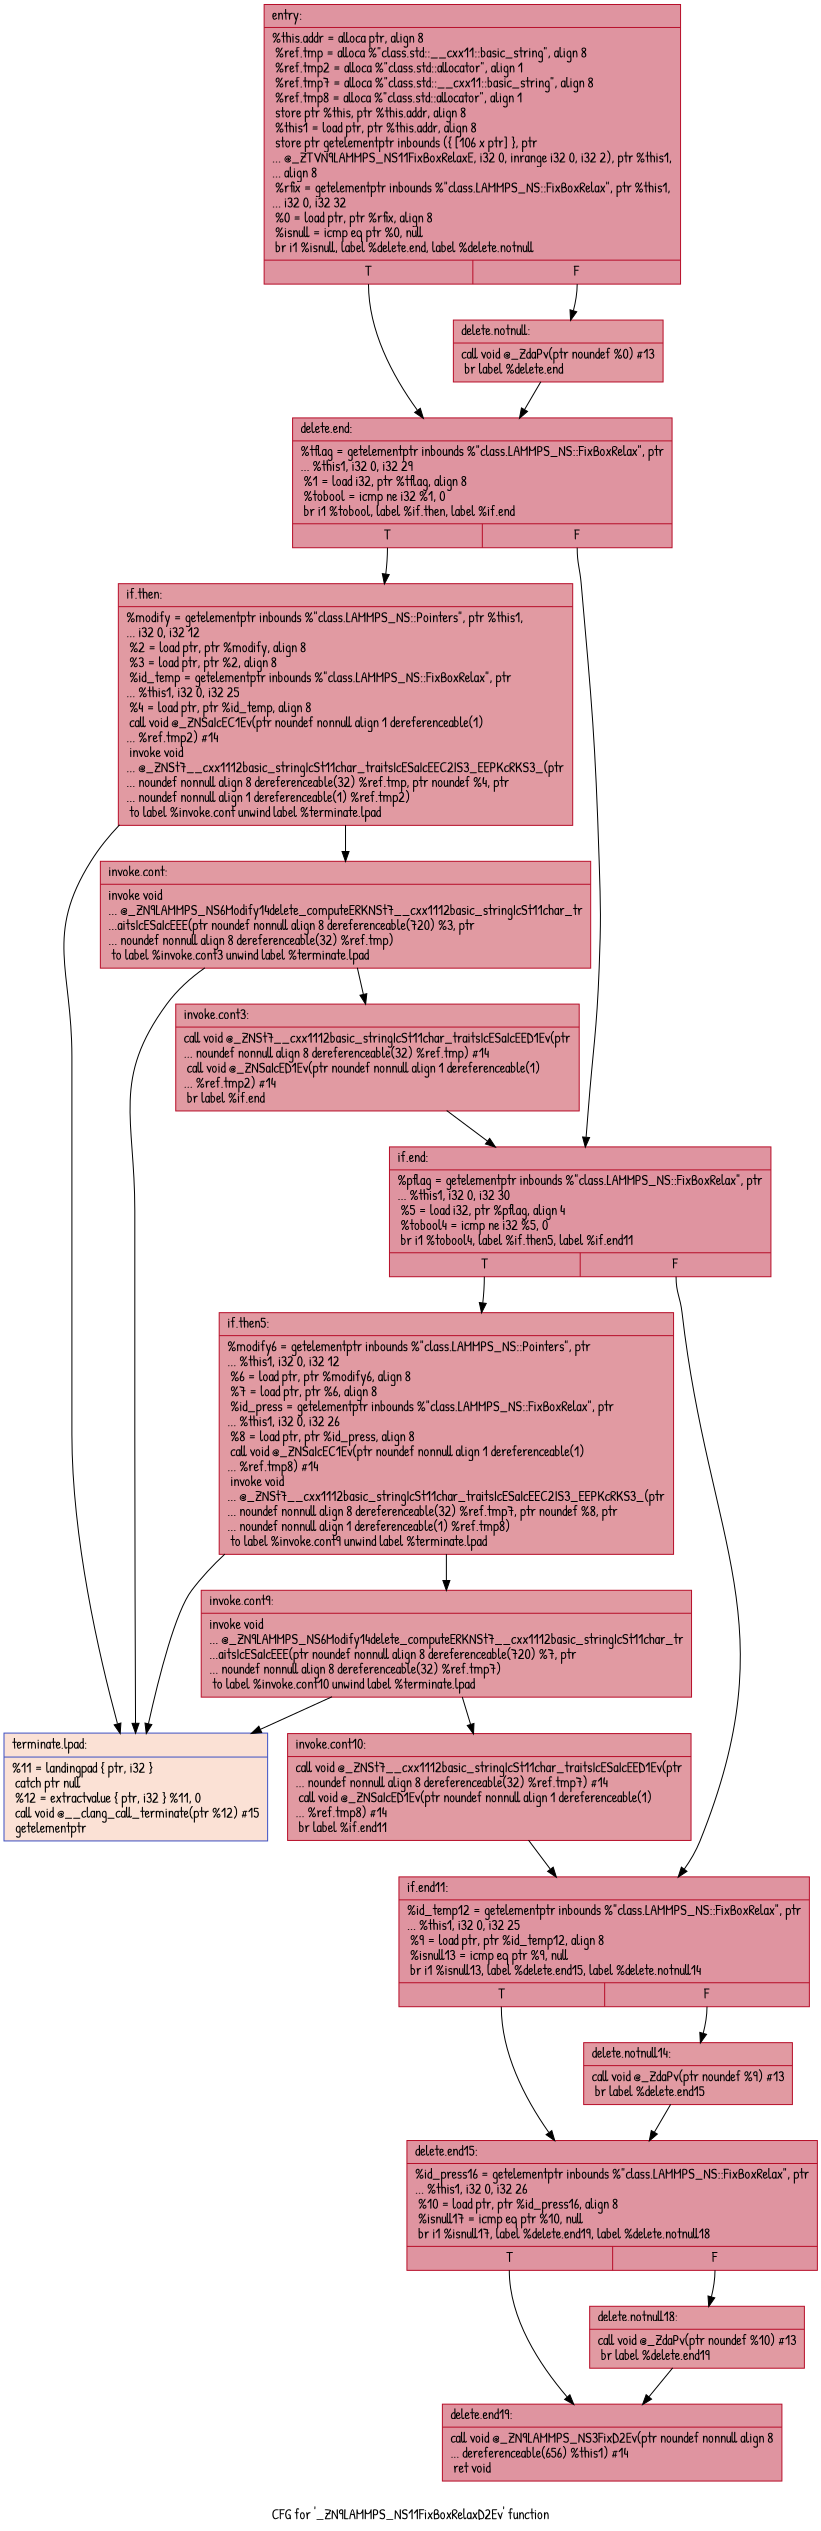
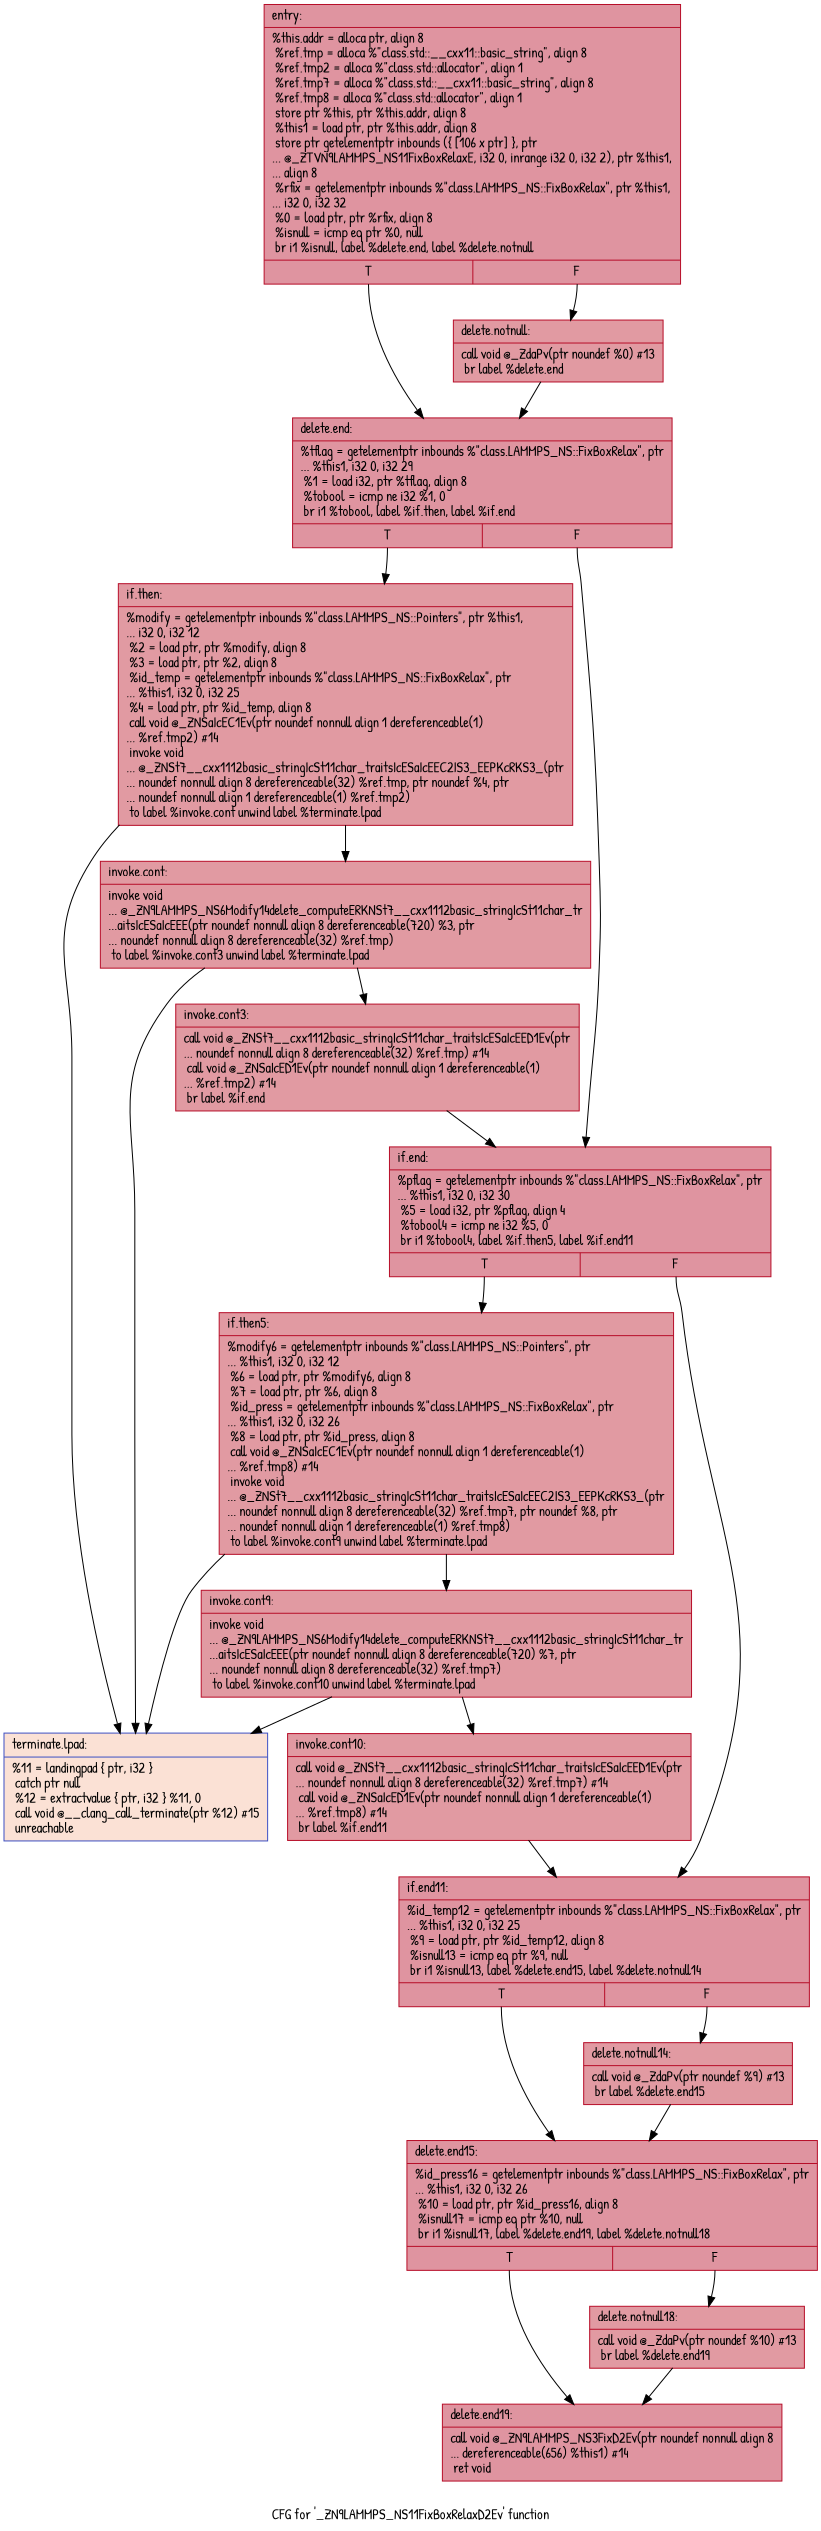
(49, 1828) -> (43, 1828)
